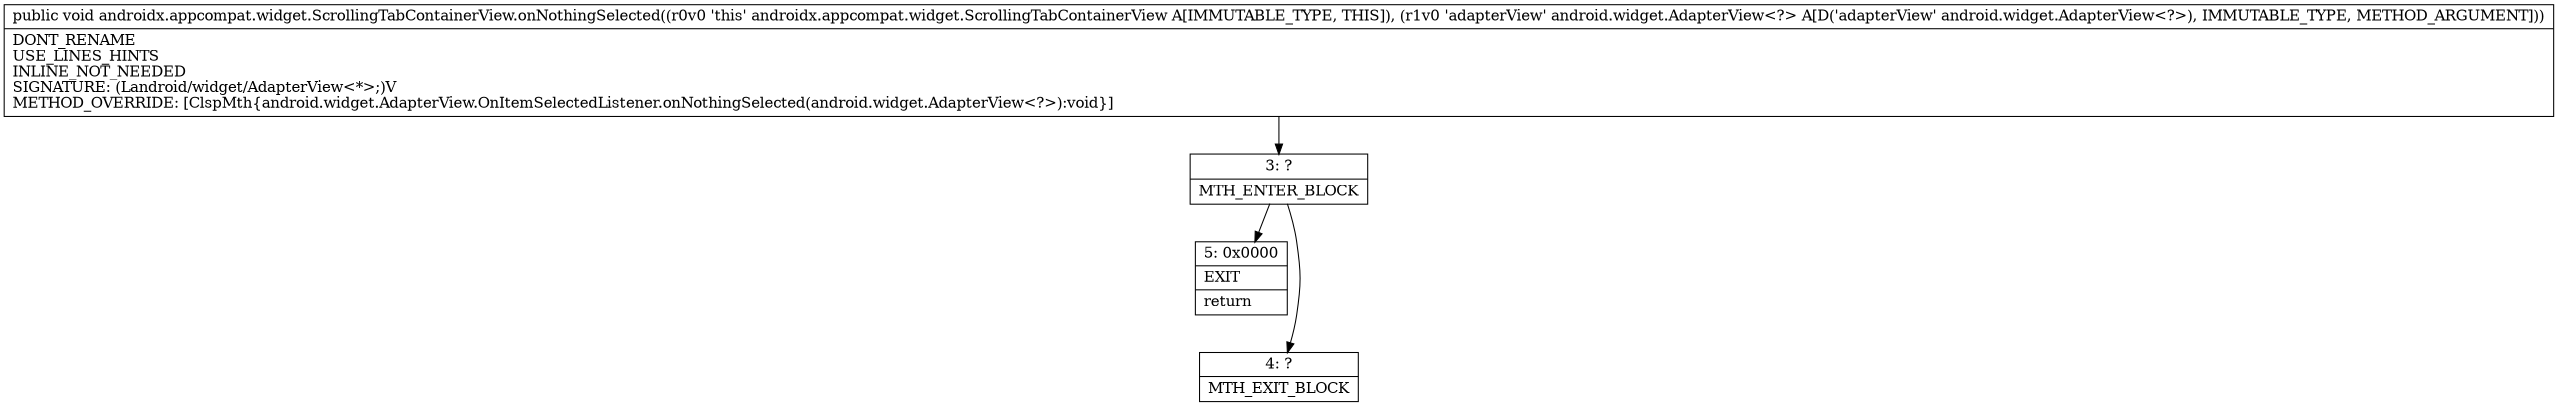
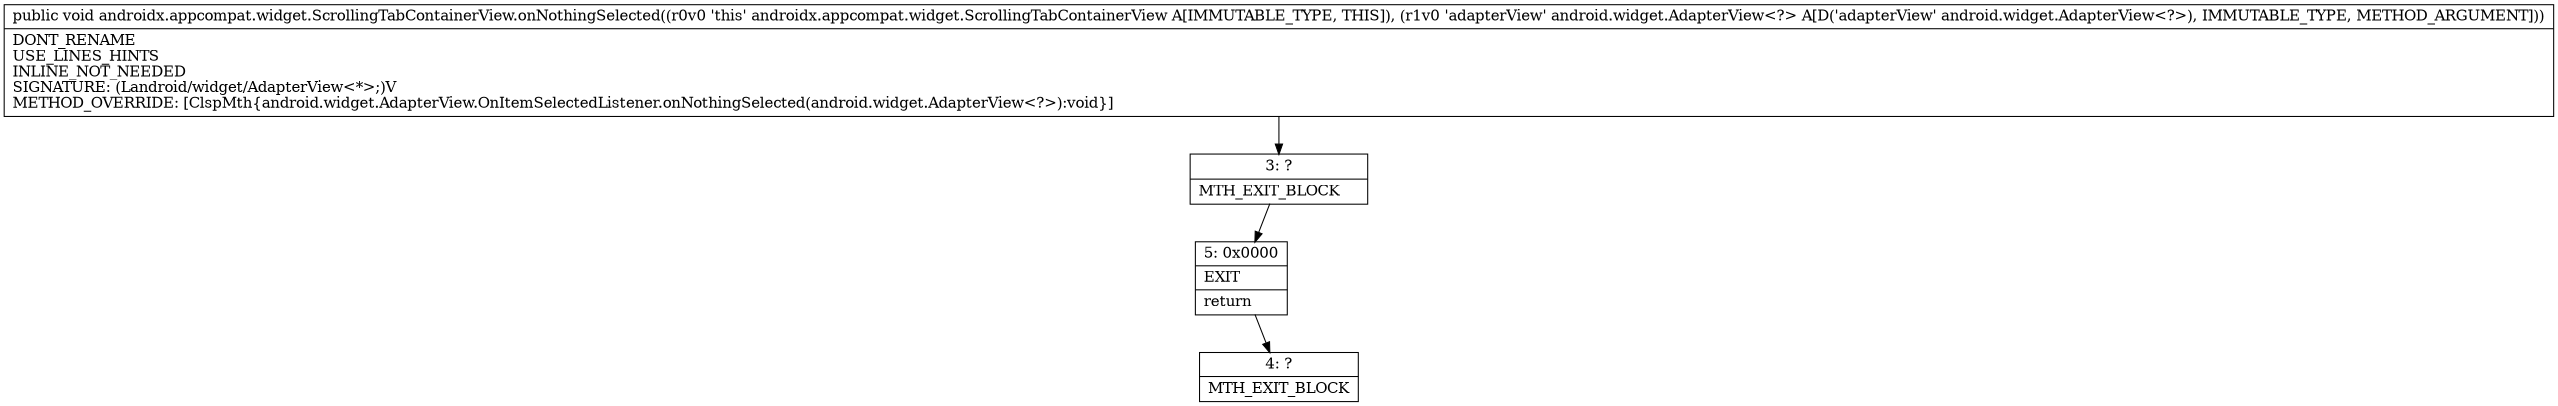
(1279, 191) -> (1270, 191)
(1300, 273) -> (1261, 329)
